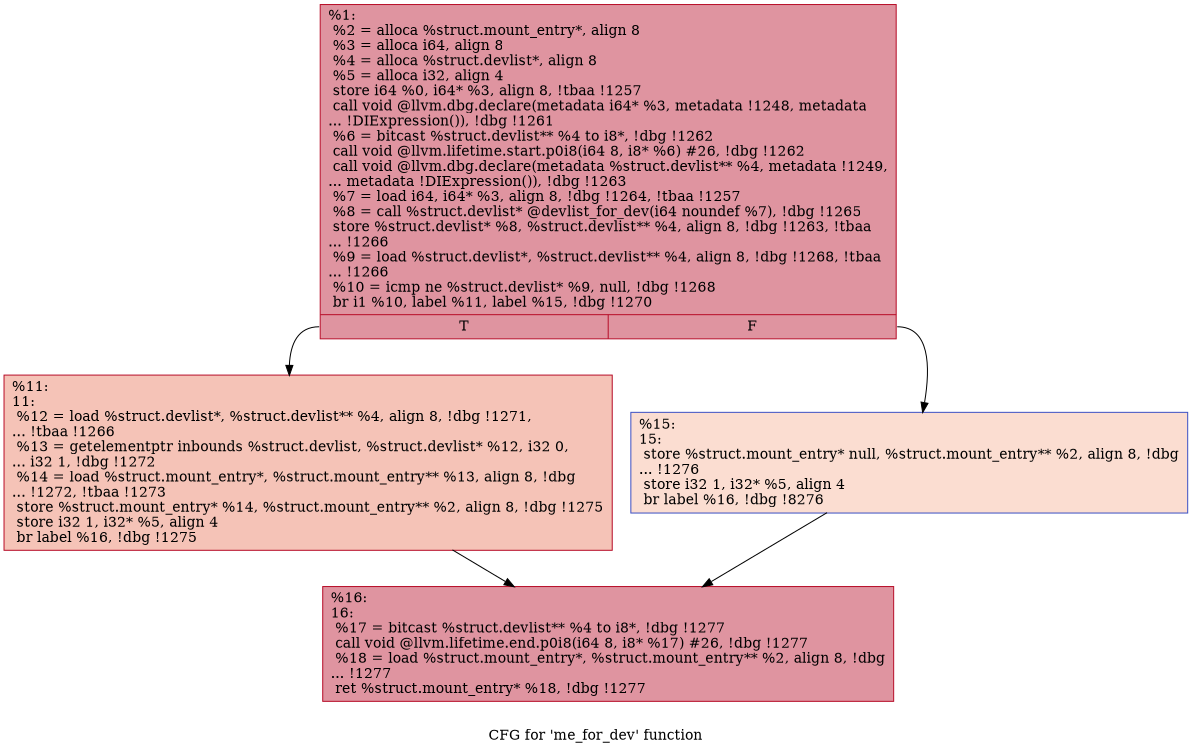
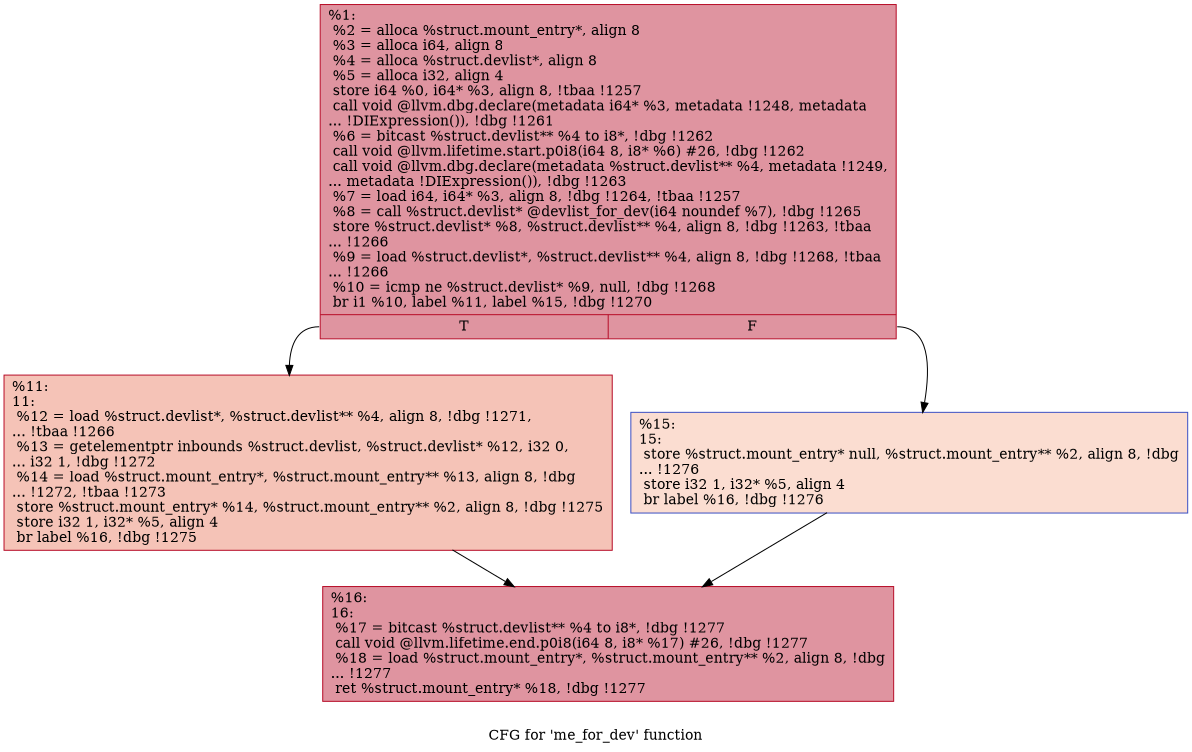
(732, 500) -> (732, 500)
